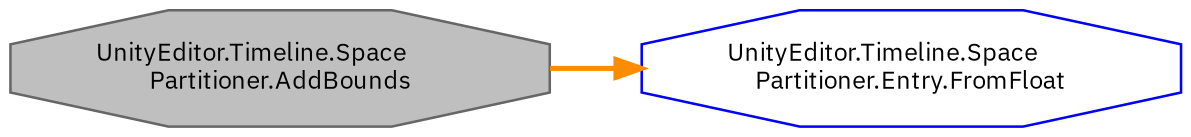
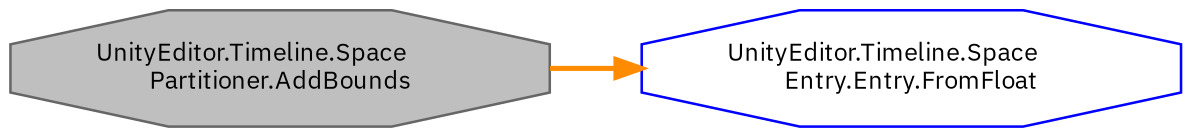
(911, 68) -> (911, 68)
